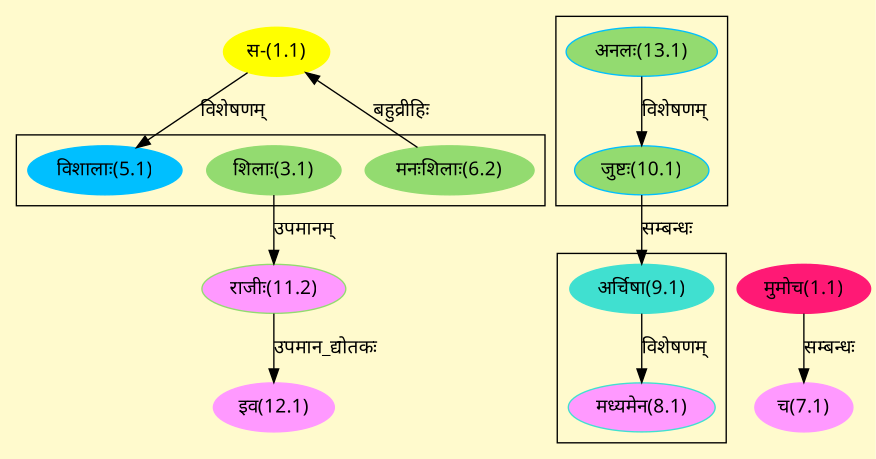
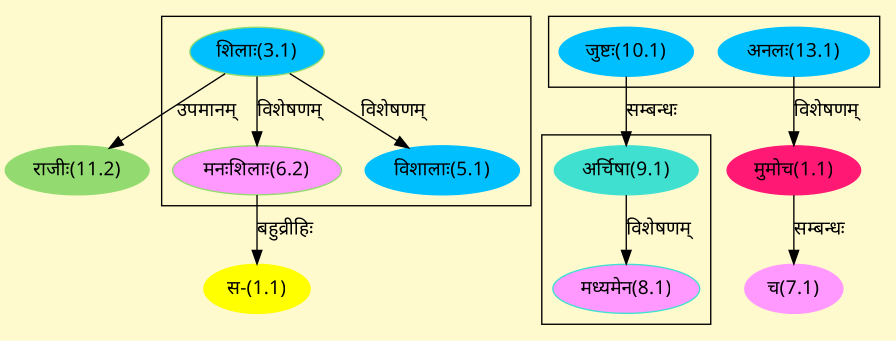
(642, 52) -> (794, 52)
none -> (257, 104)
(642, 104) -> (794, 104)
(198, 106) -> (343, 107)
(274, 170) -> (257, 52)
(450, 170) -> (257, 170)
(642, 170) -> (626, 52)
(274, 289) -> (77, 170)
(274, 407) -> none
